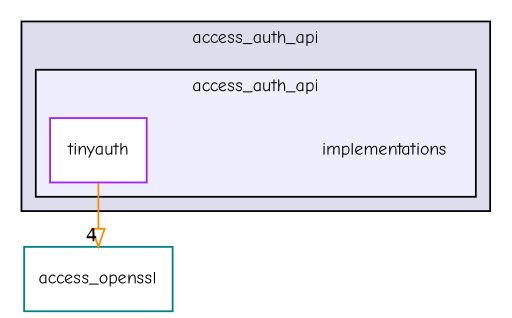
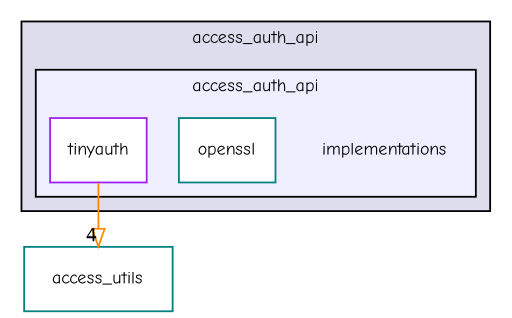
none -> (227, 150)
(98, 279) -> (98, 279)
